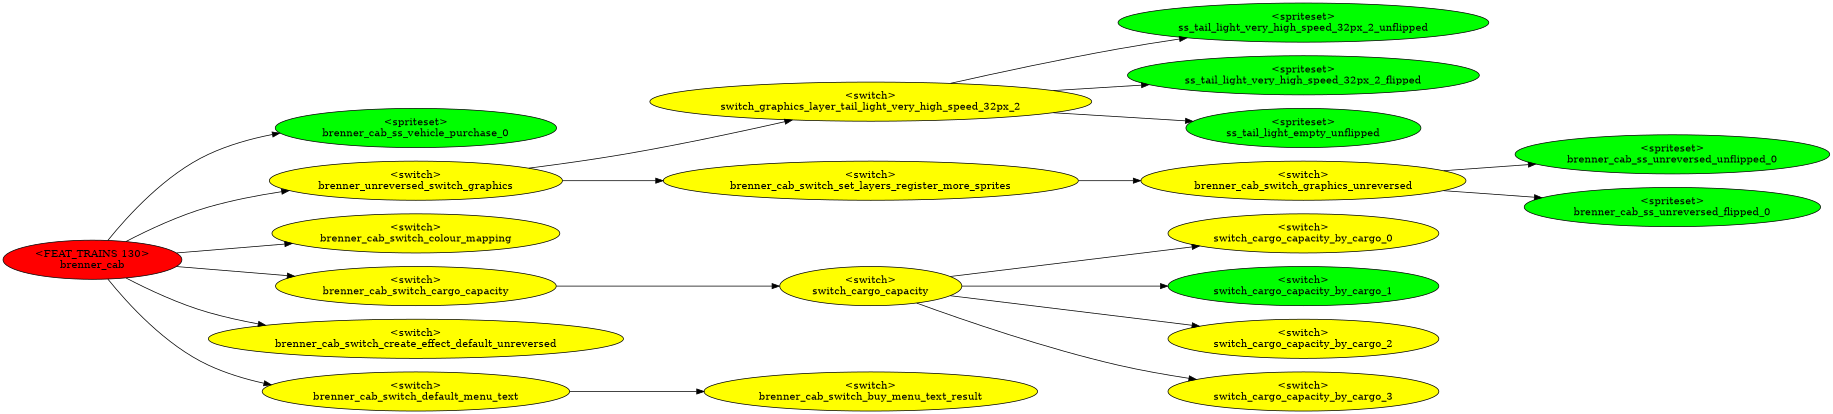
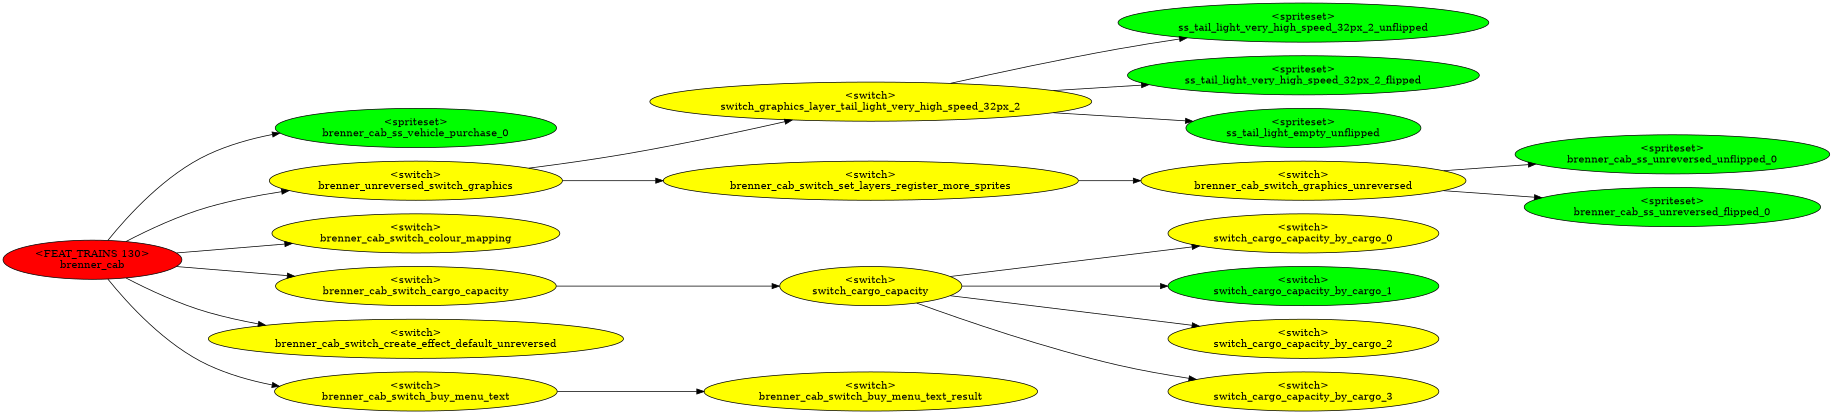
(416, 391) -> (416, 391)
